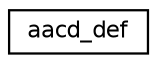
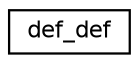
(79, 32) -> (69, 32)
